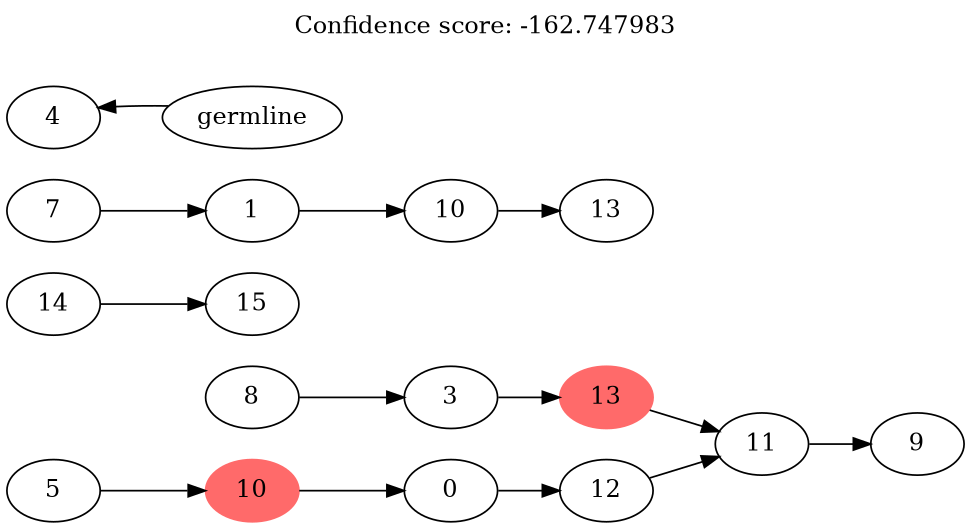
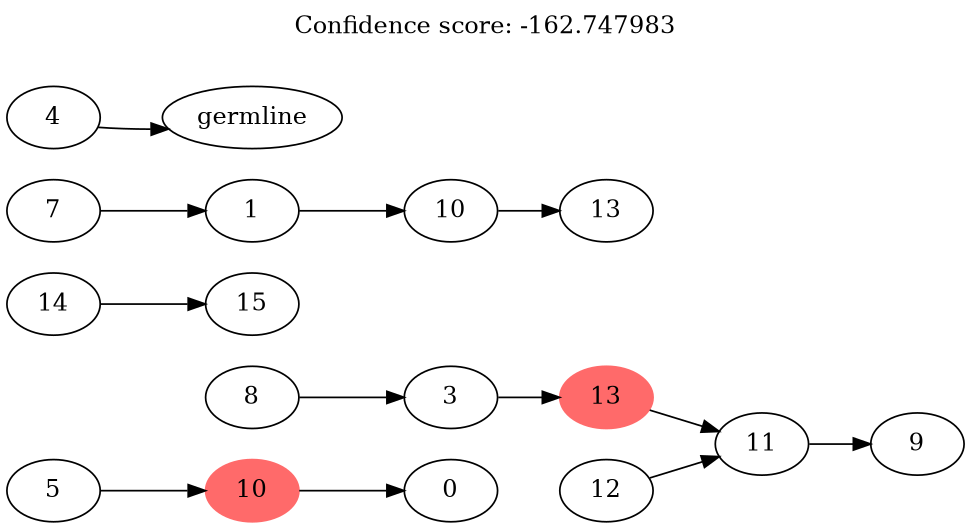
(142, 106) -> (124, 129)
(520, 491) -> none
